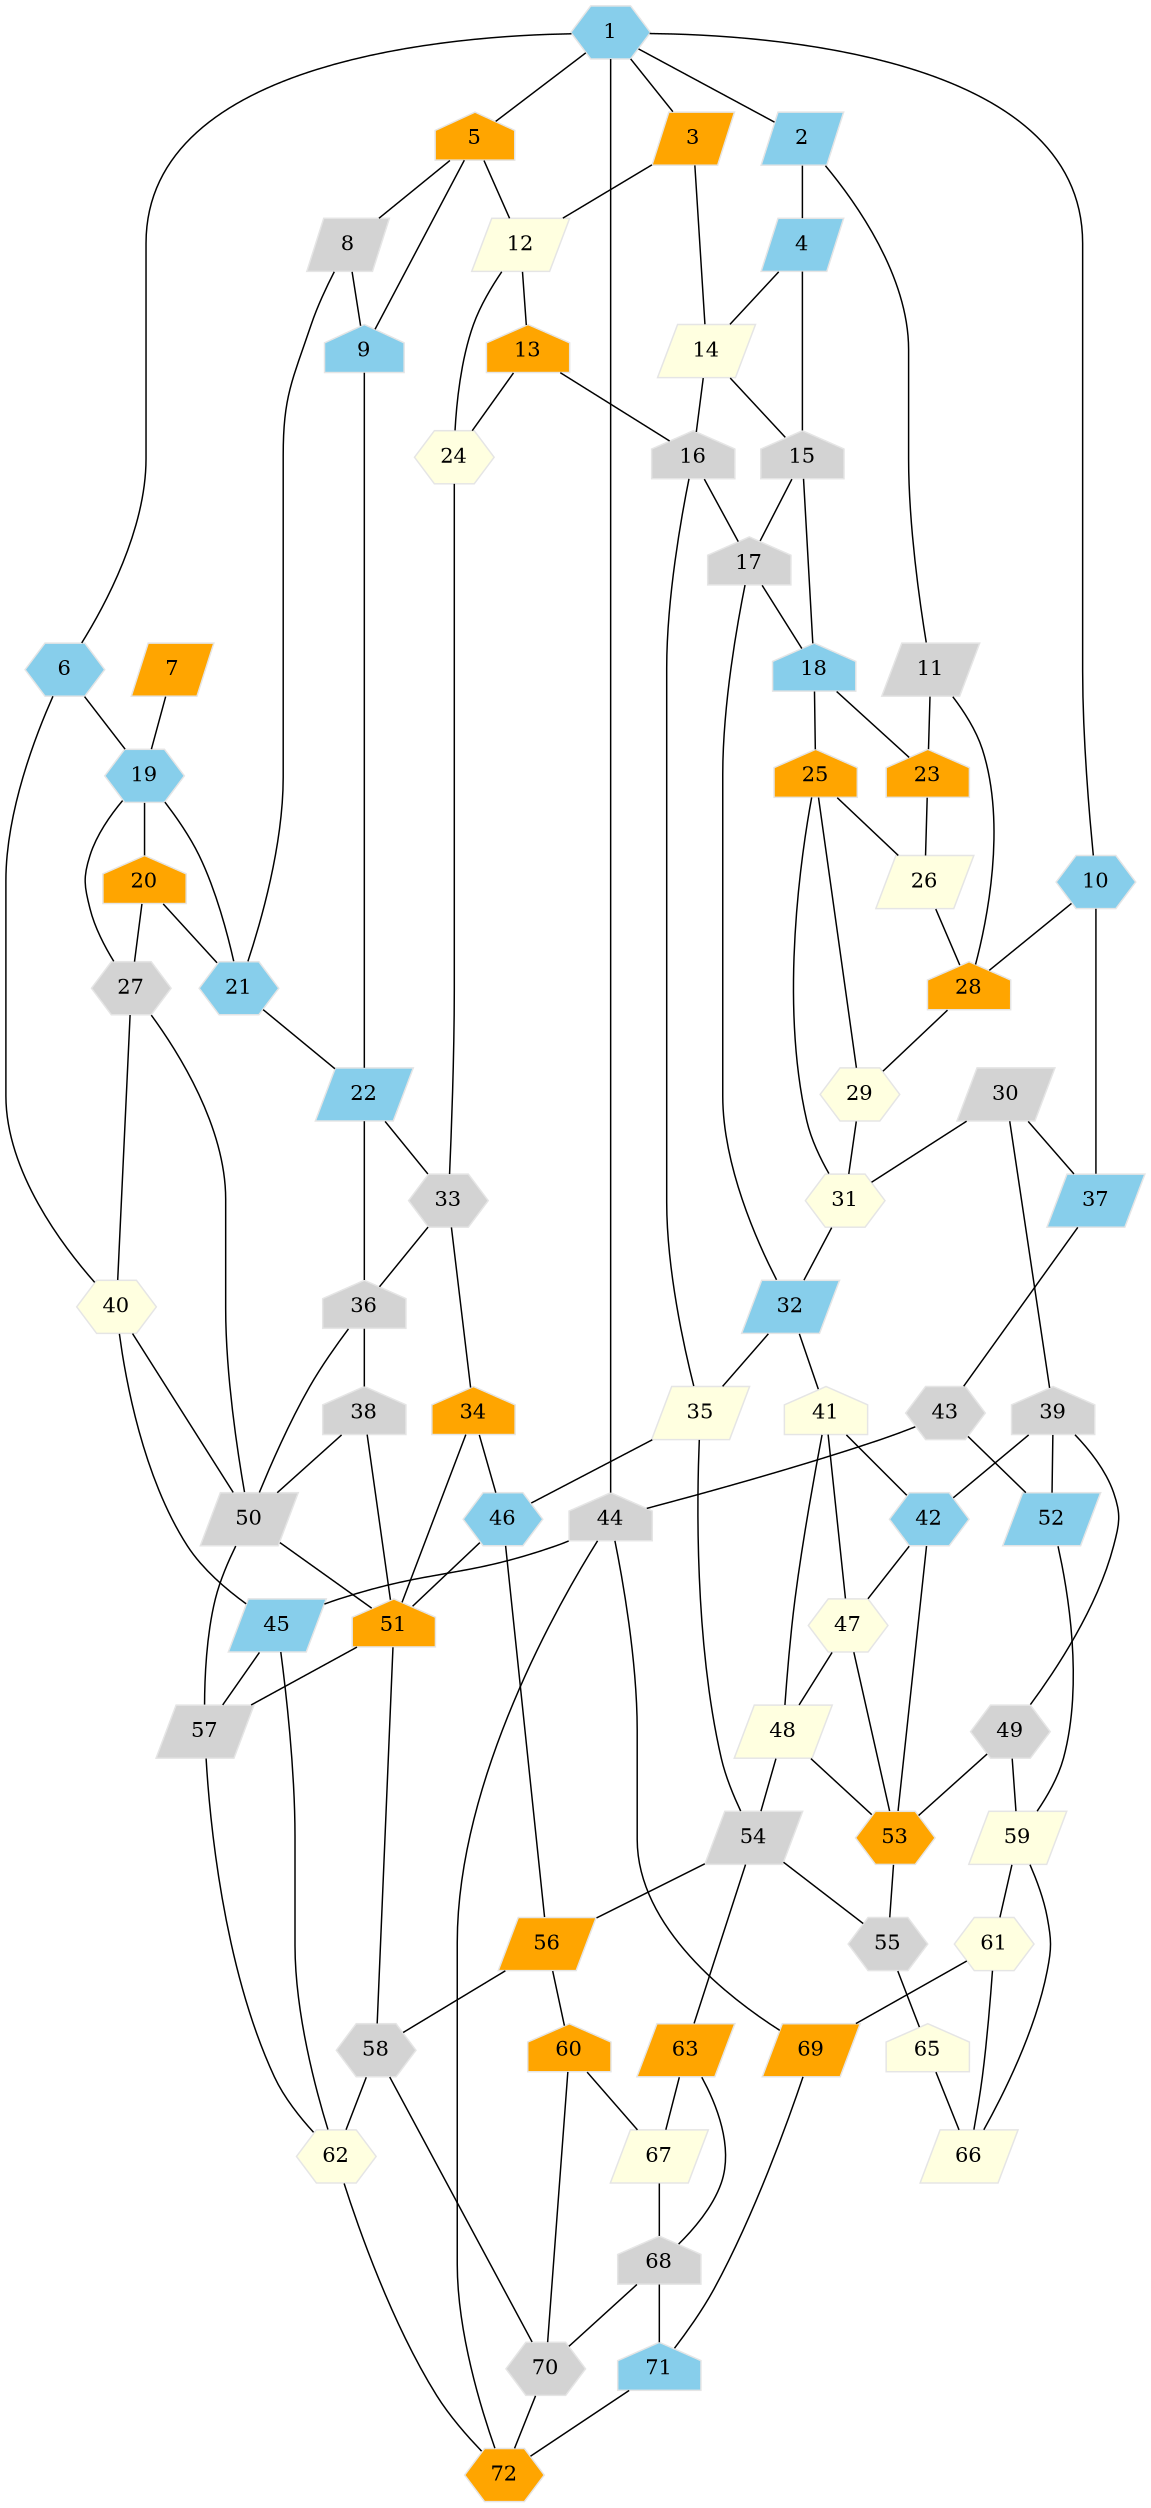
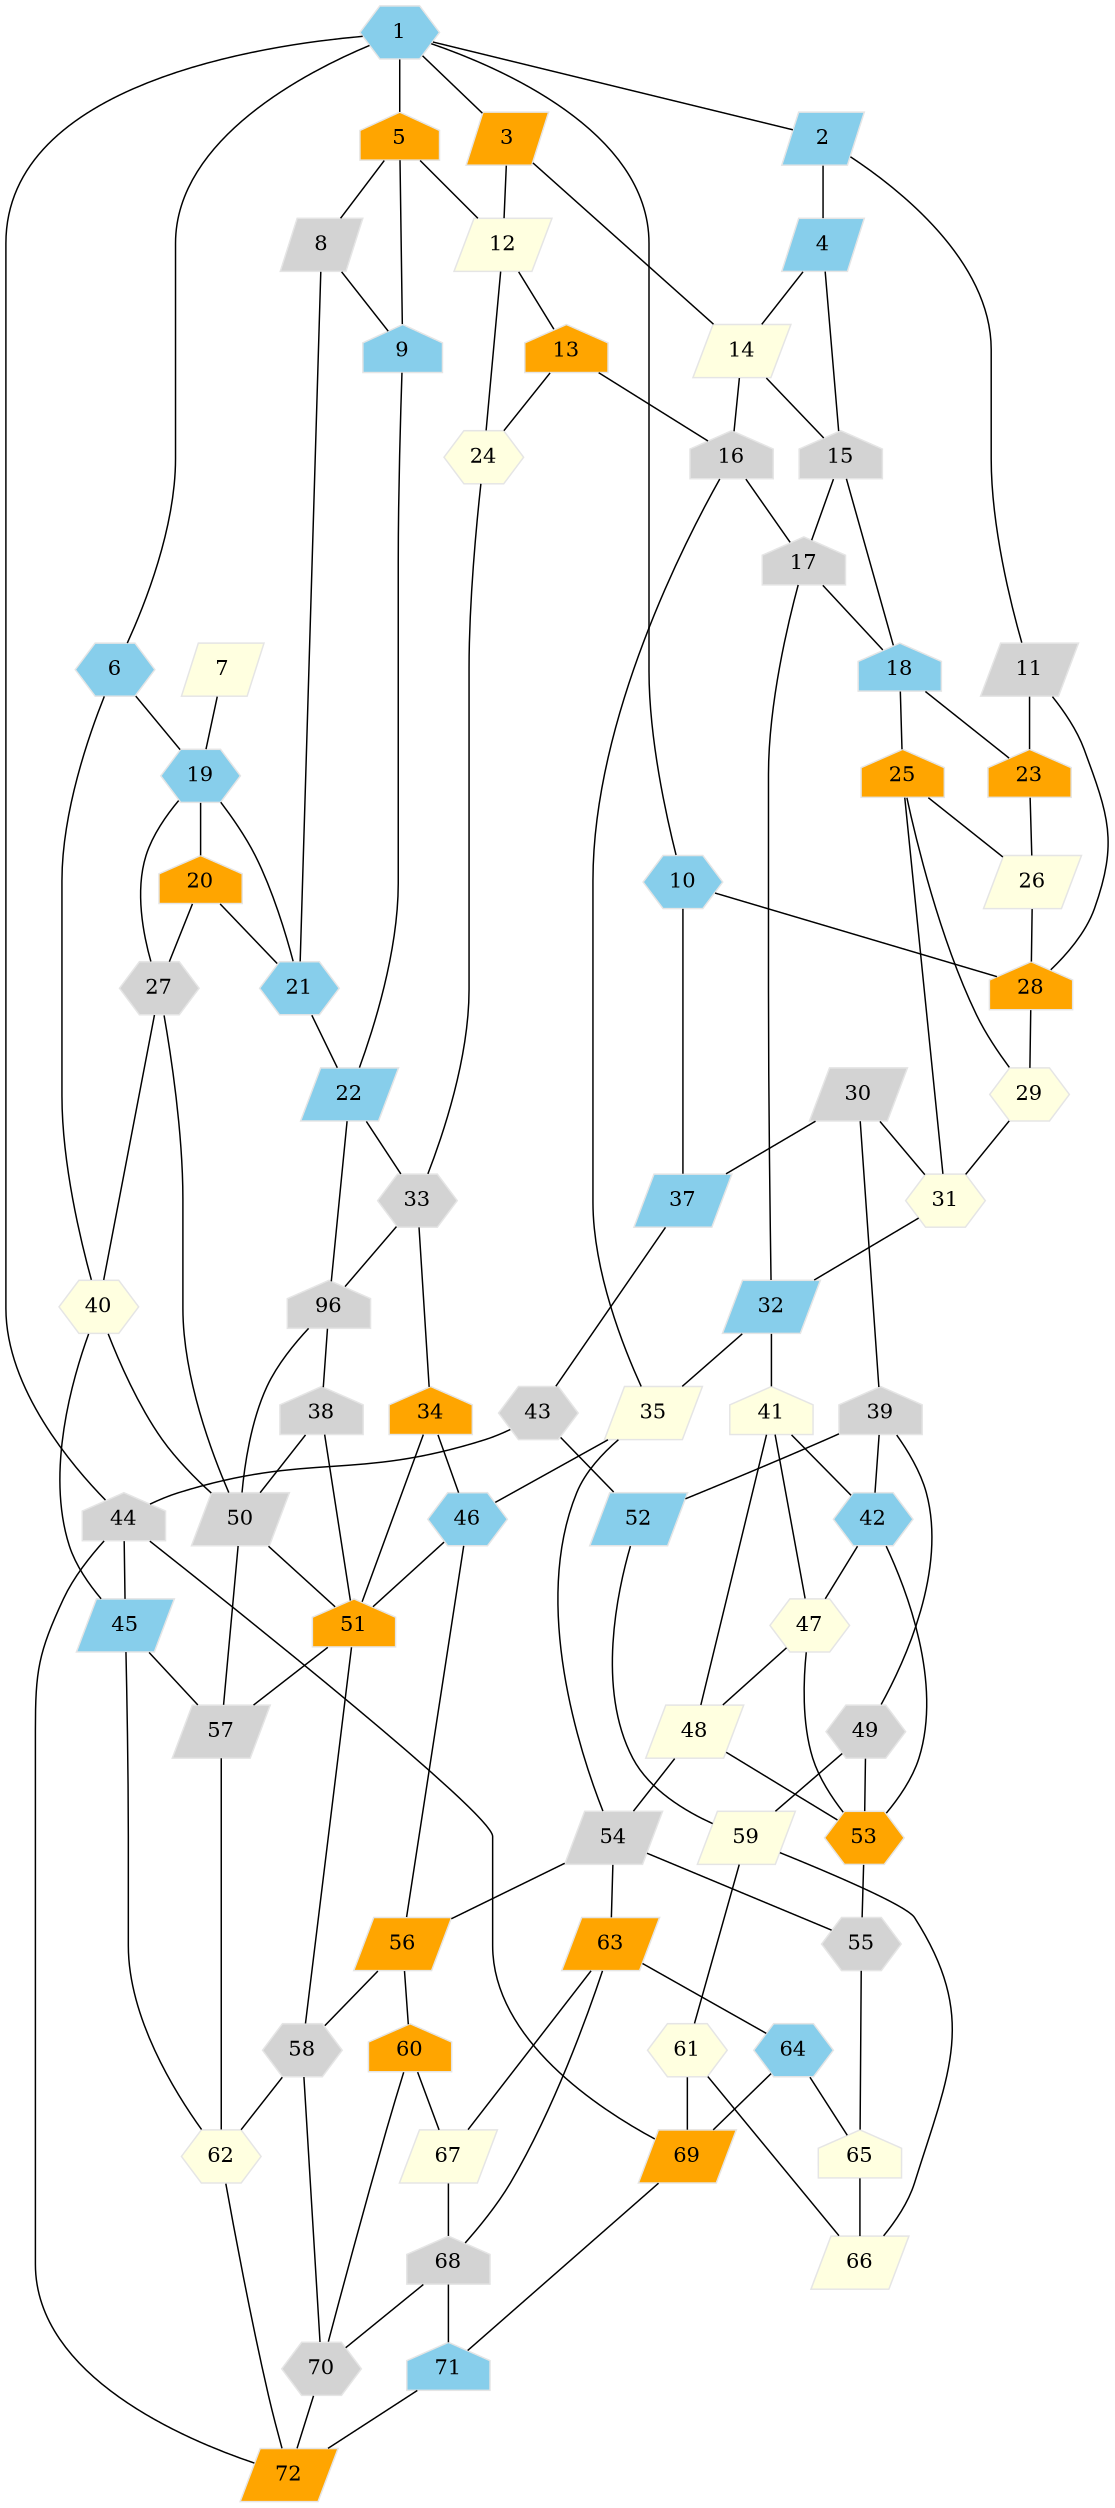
(173, 670) -> (223, 670)
(364, 1307) -> (329, 1307)
none -> (794, 2050)
(504, 2475) -> (289, 2475)
